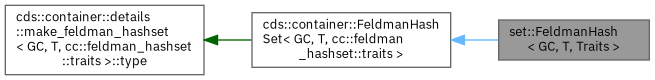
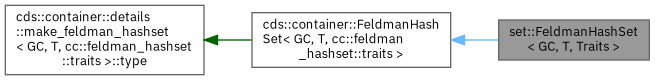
(574, 40) -> (574, 40)
